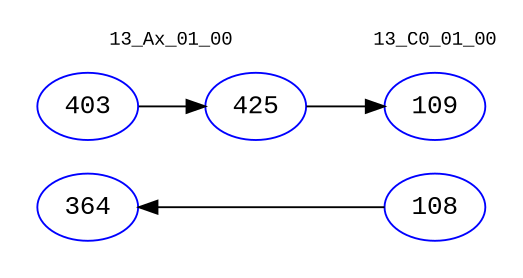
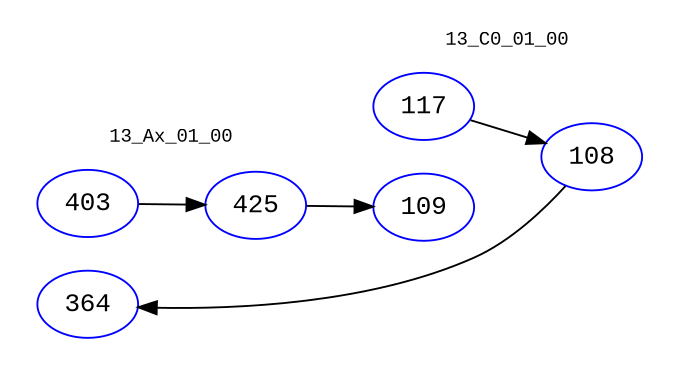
none -> (424, 106)
